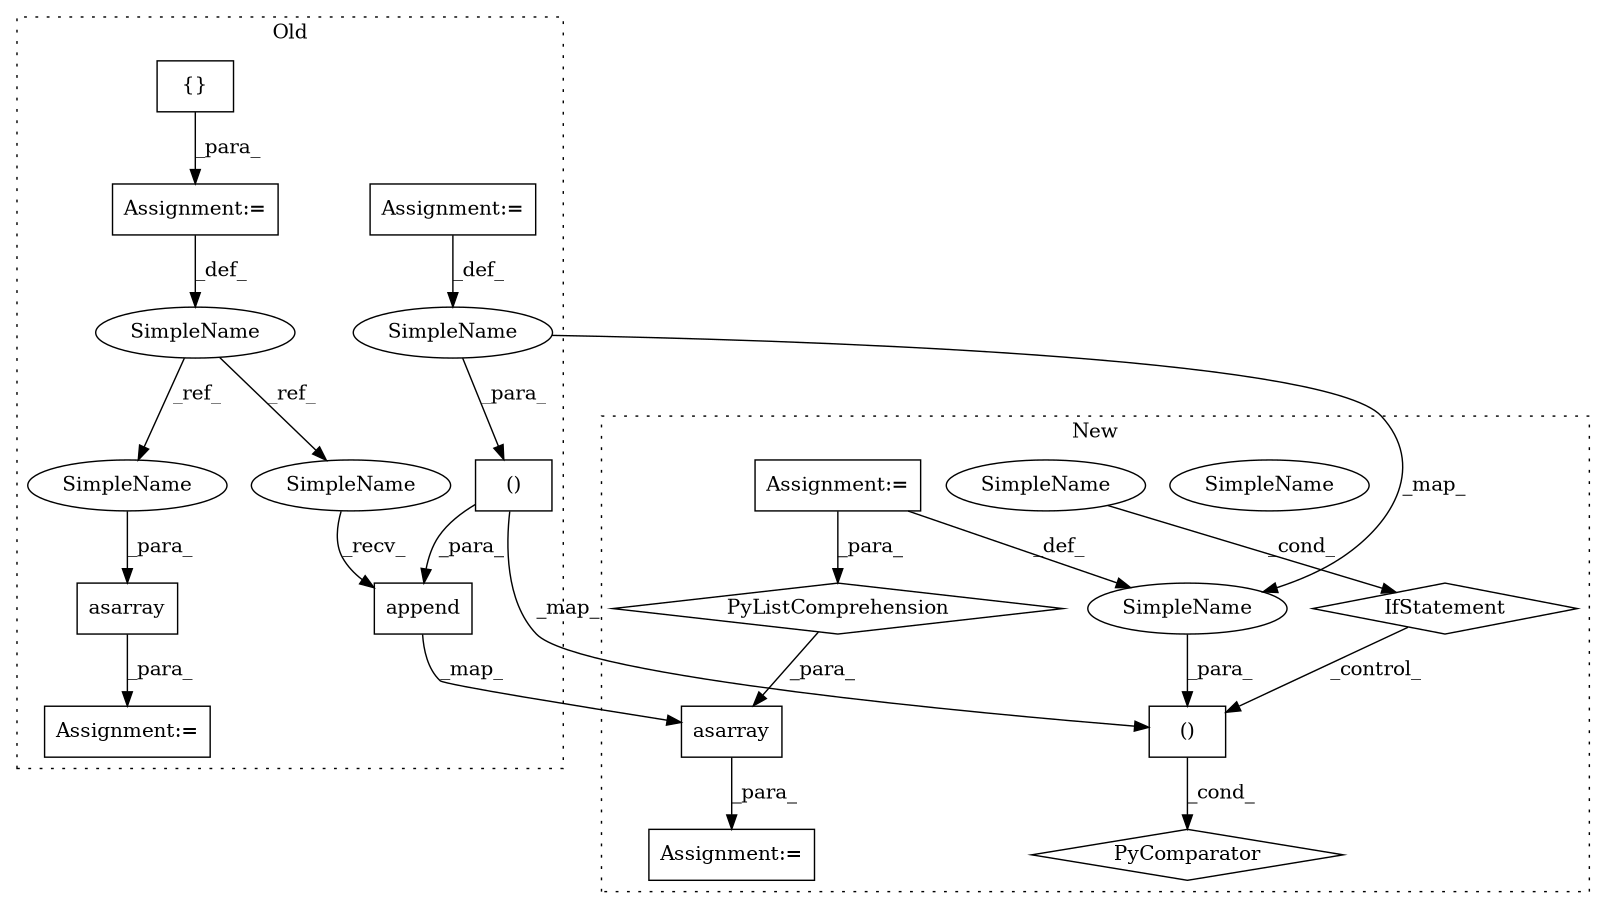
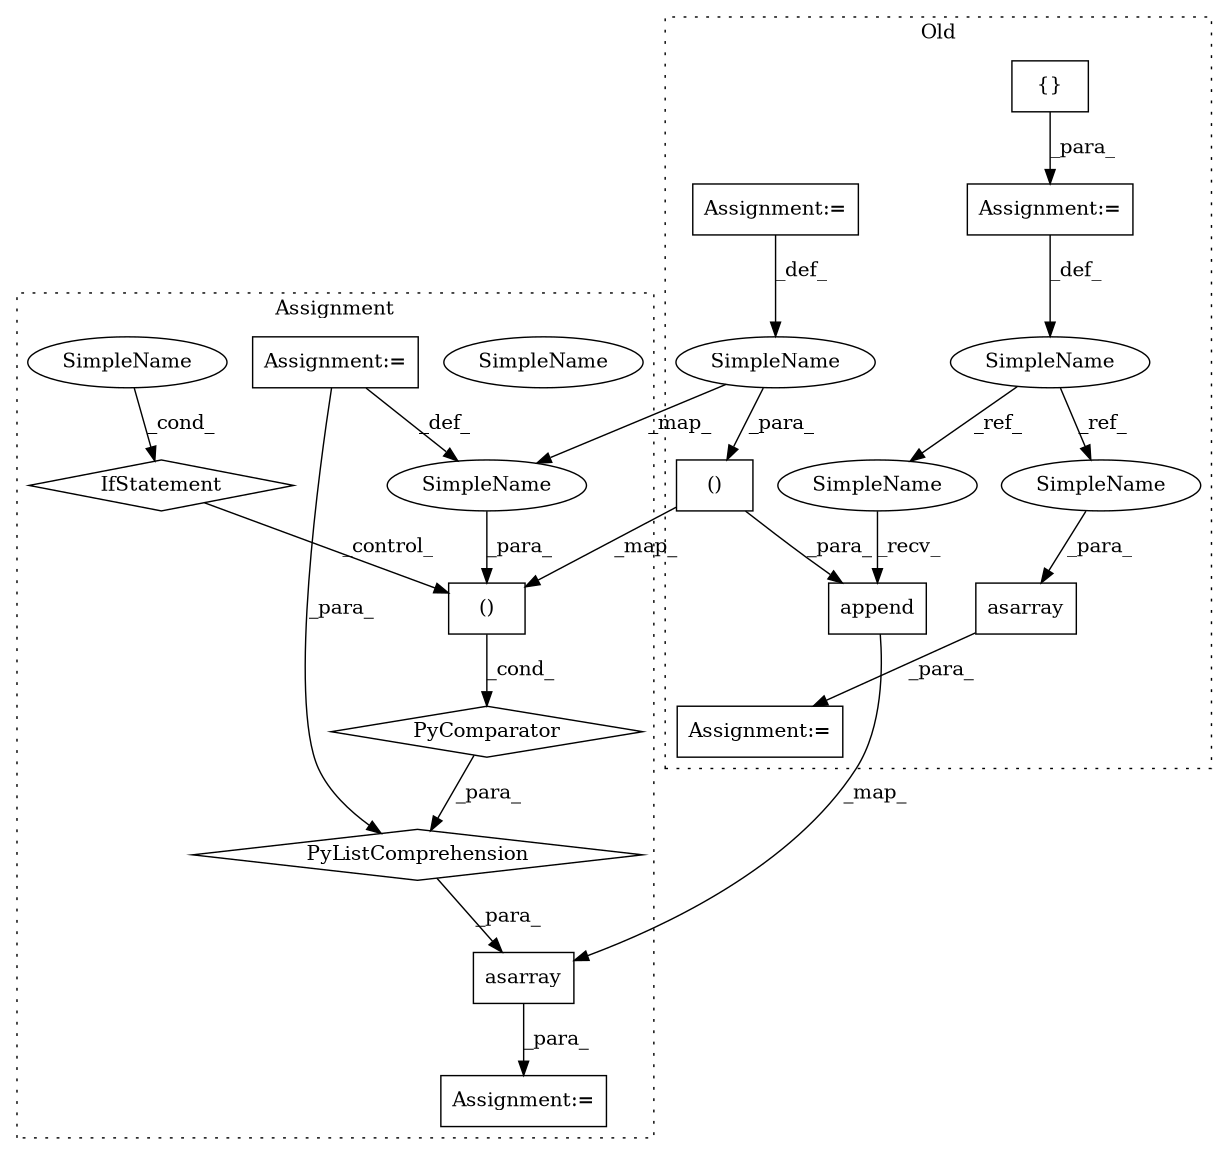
(1095, 432) -> (335, 309)
none -> (456, 787)
